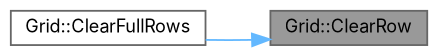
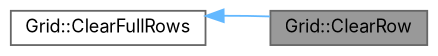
(229, 40) -> (247, 16)
